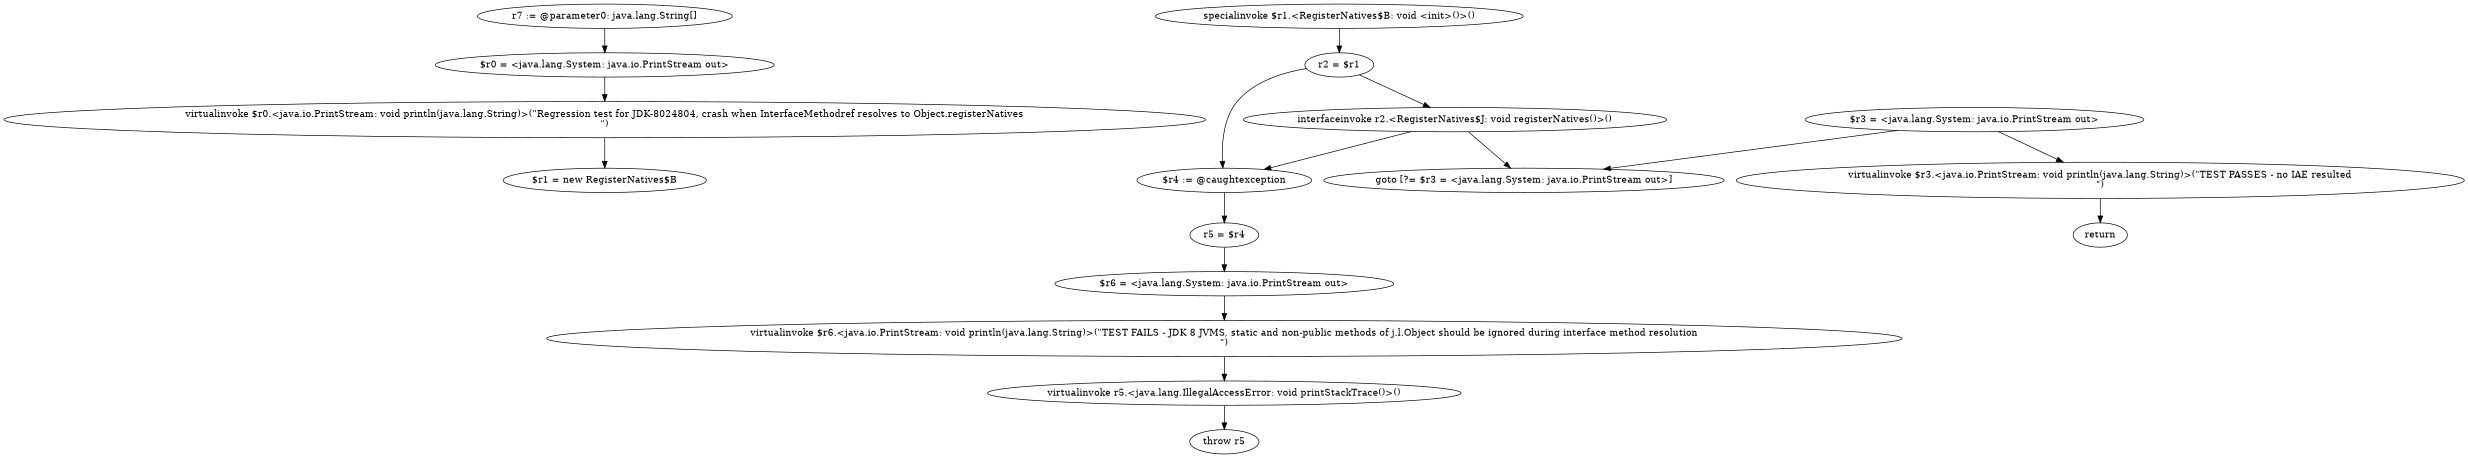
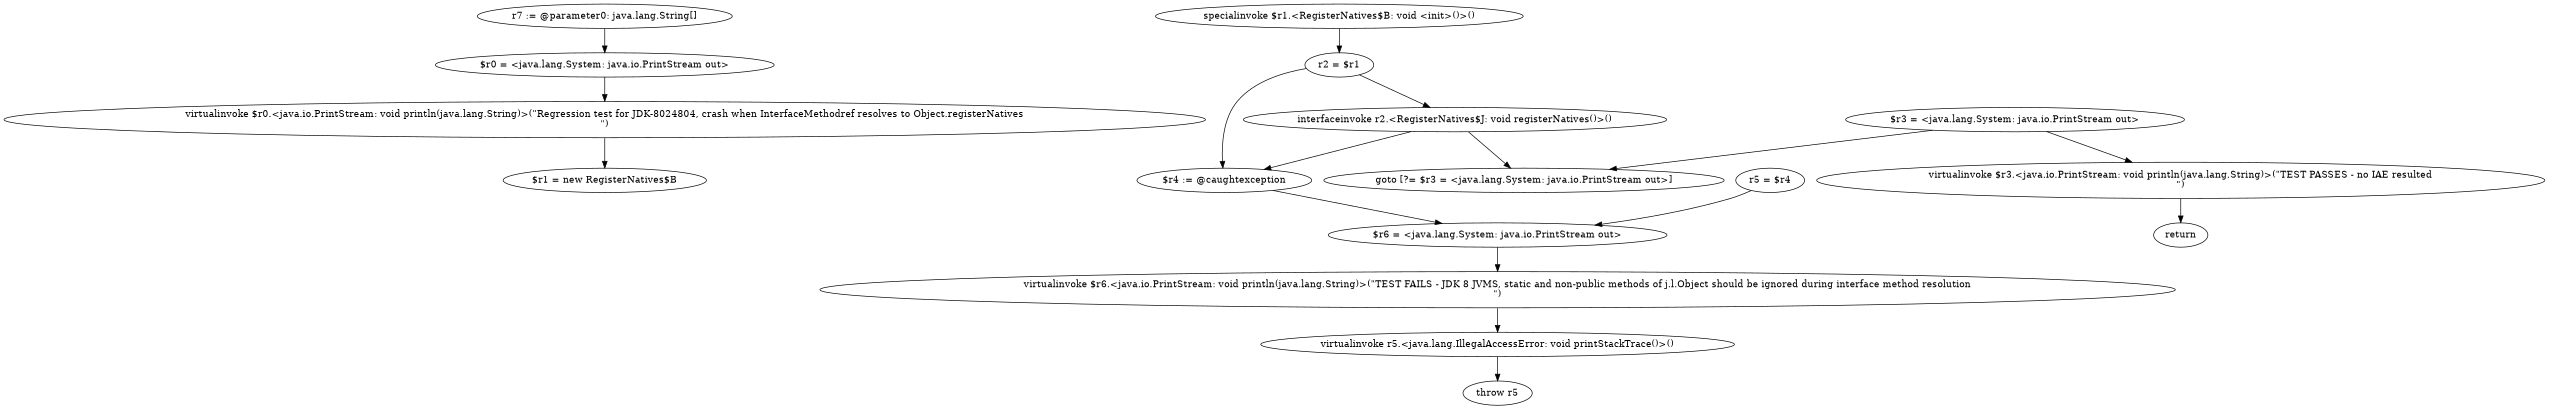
(1224, 204) -> (1354, 206)
